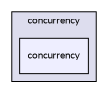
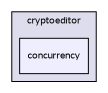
(54, 21) -> (54, 21)
